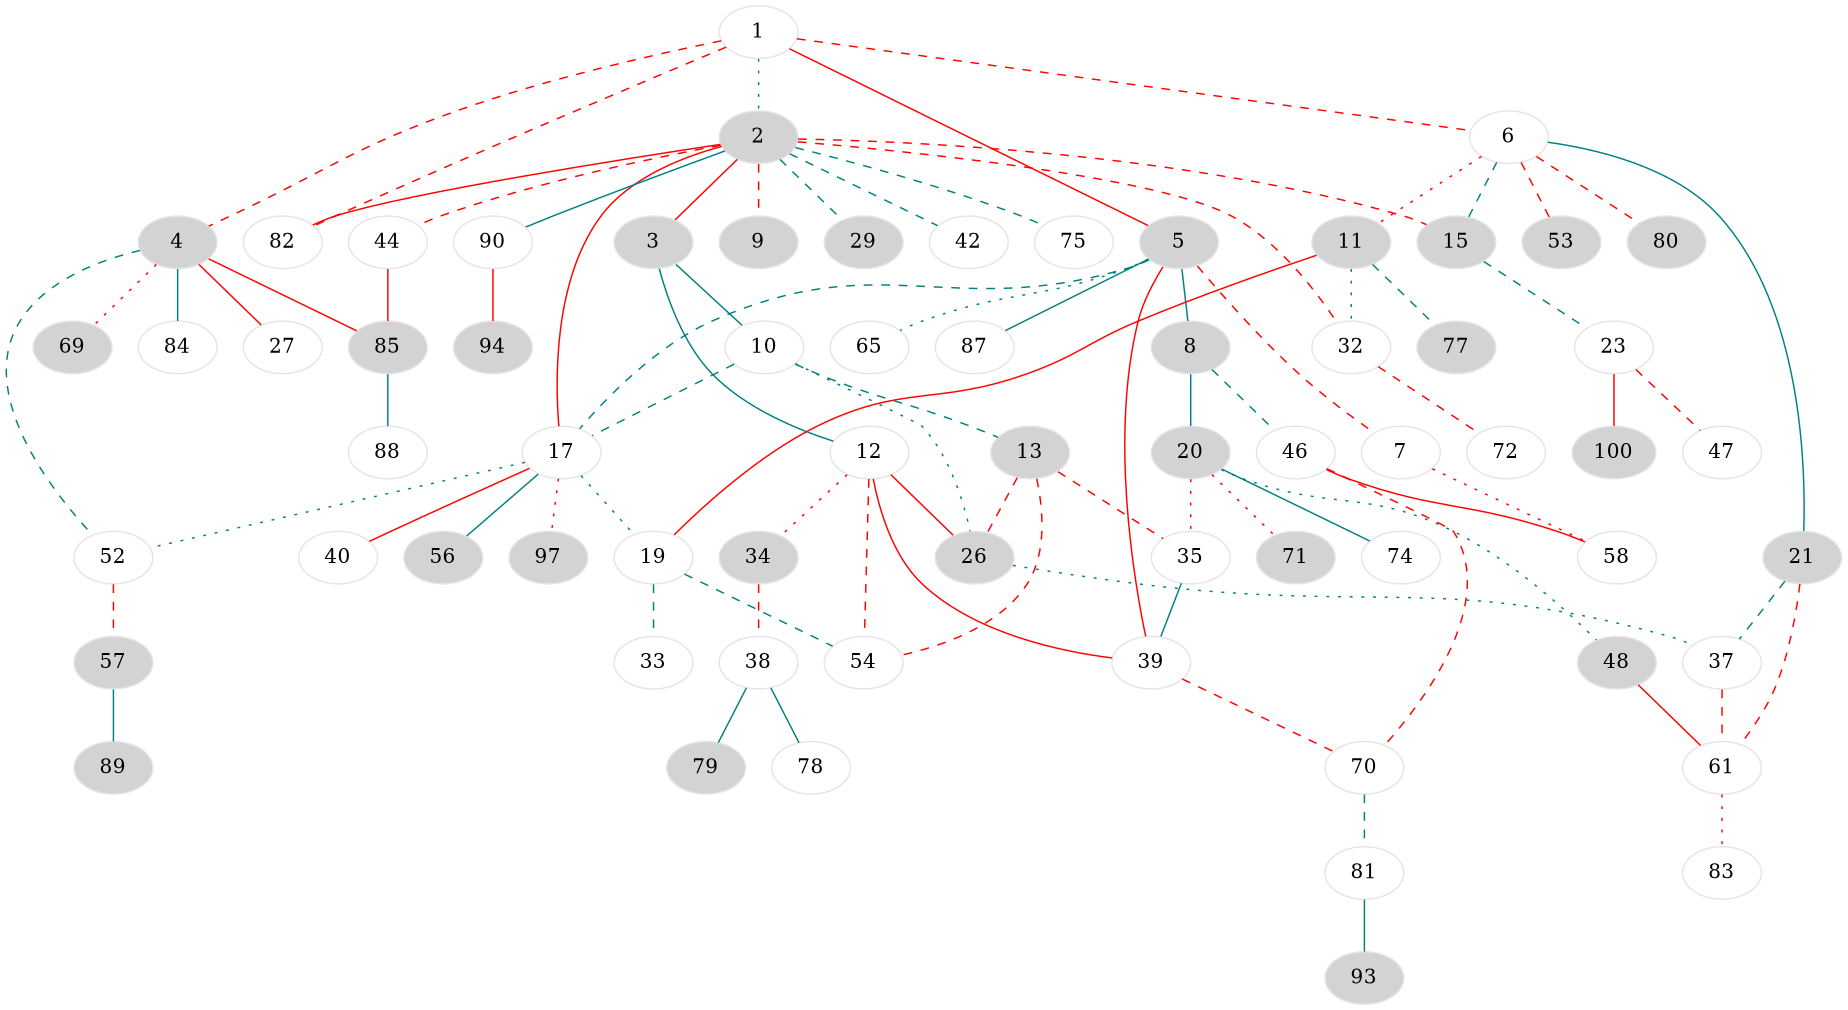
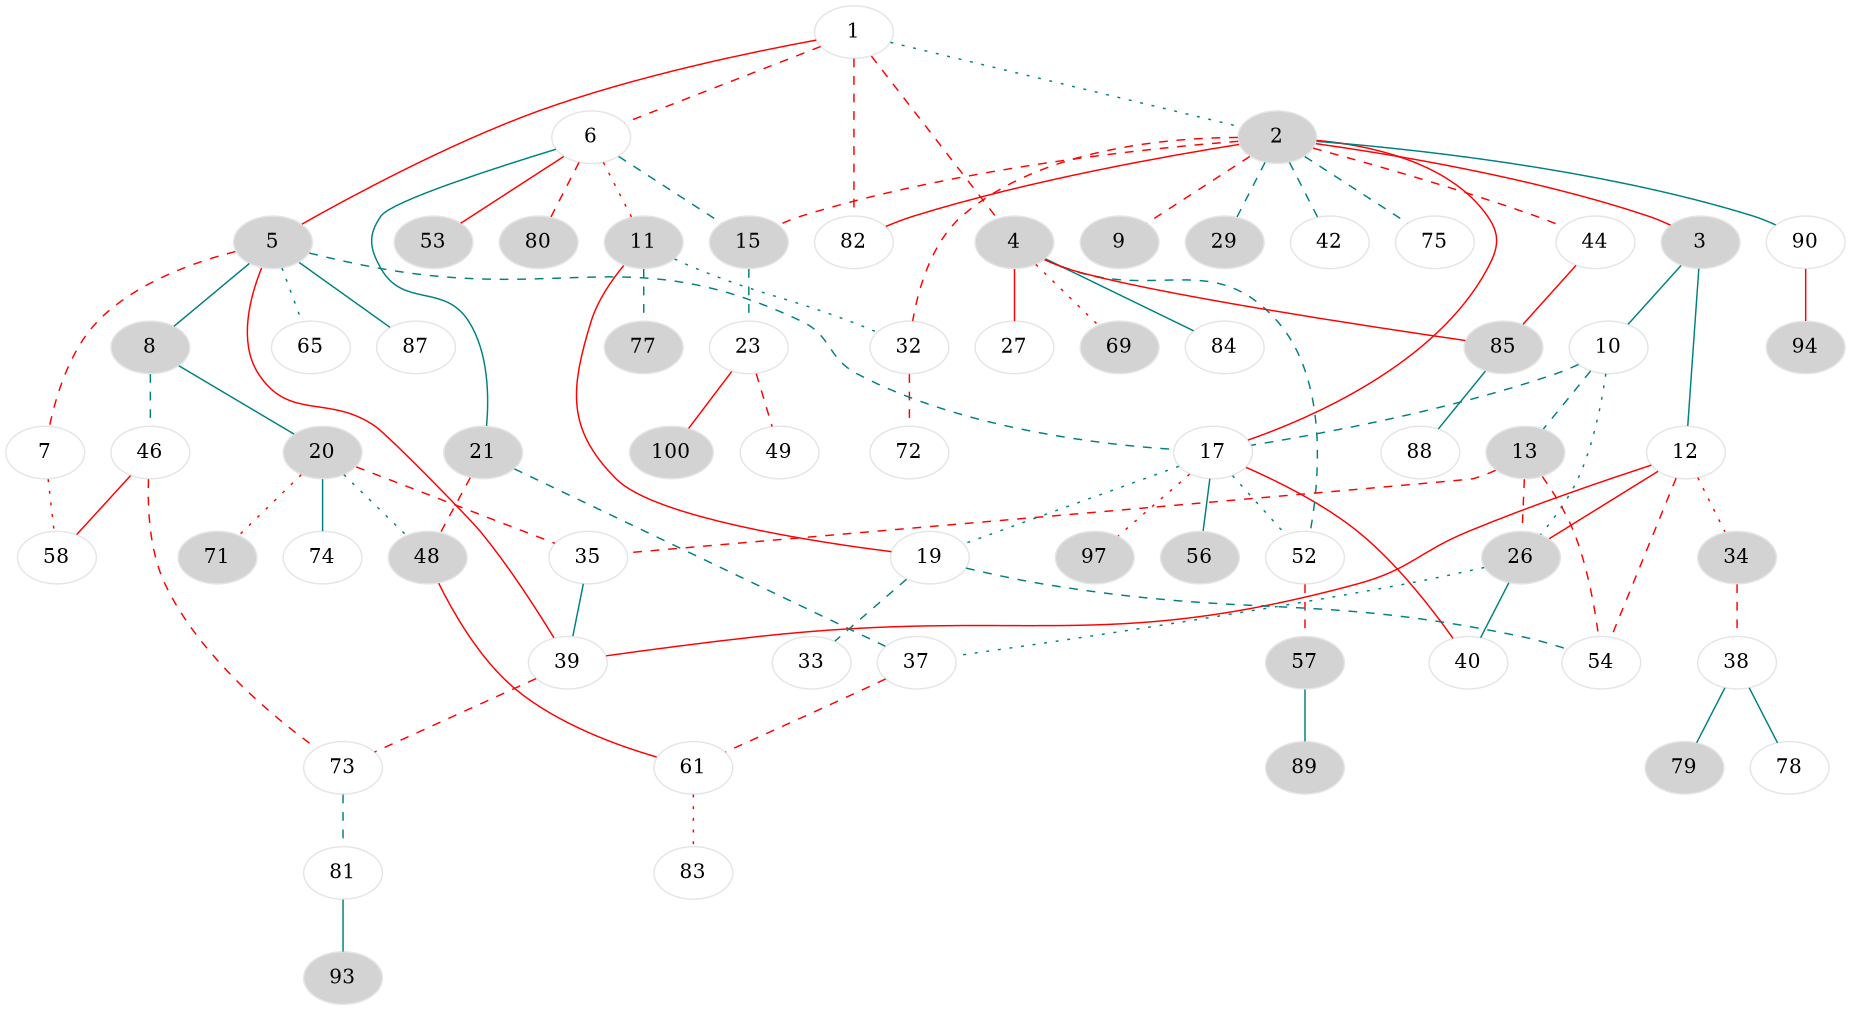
(1535, 190) -> (512, 190)
(1722, 453) -> (779, 453)
(1191, 505) -> (436, 497)
none -> (1495, 610)
(1782, 669) -> (451, 513)
(1364, 768) -> (343, 768)
